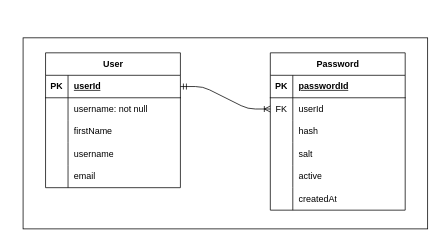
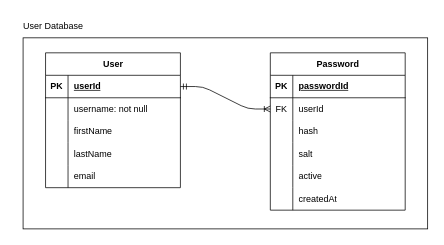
none -> (53, 27)
(94, 154) -> (93, 154)
